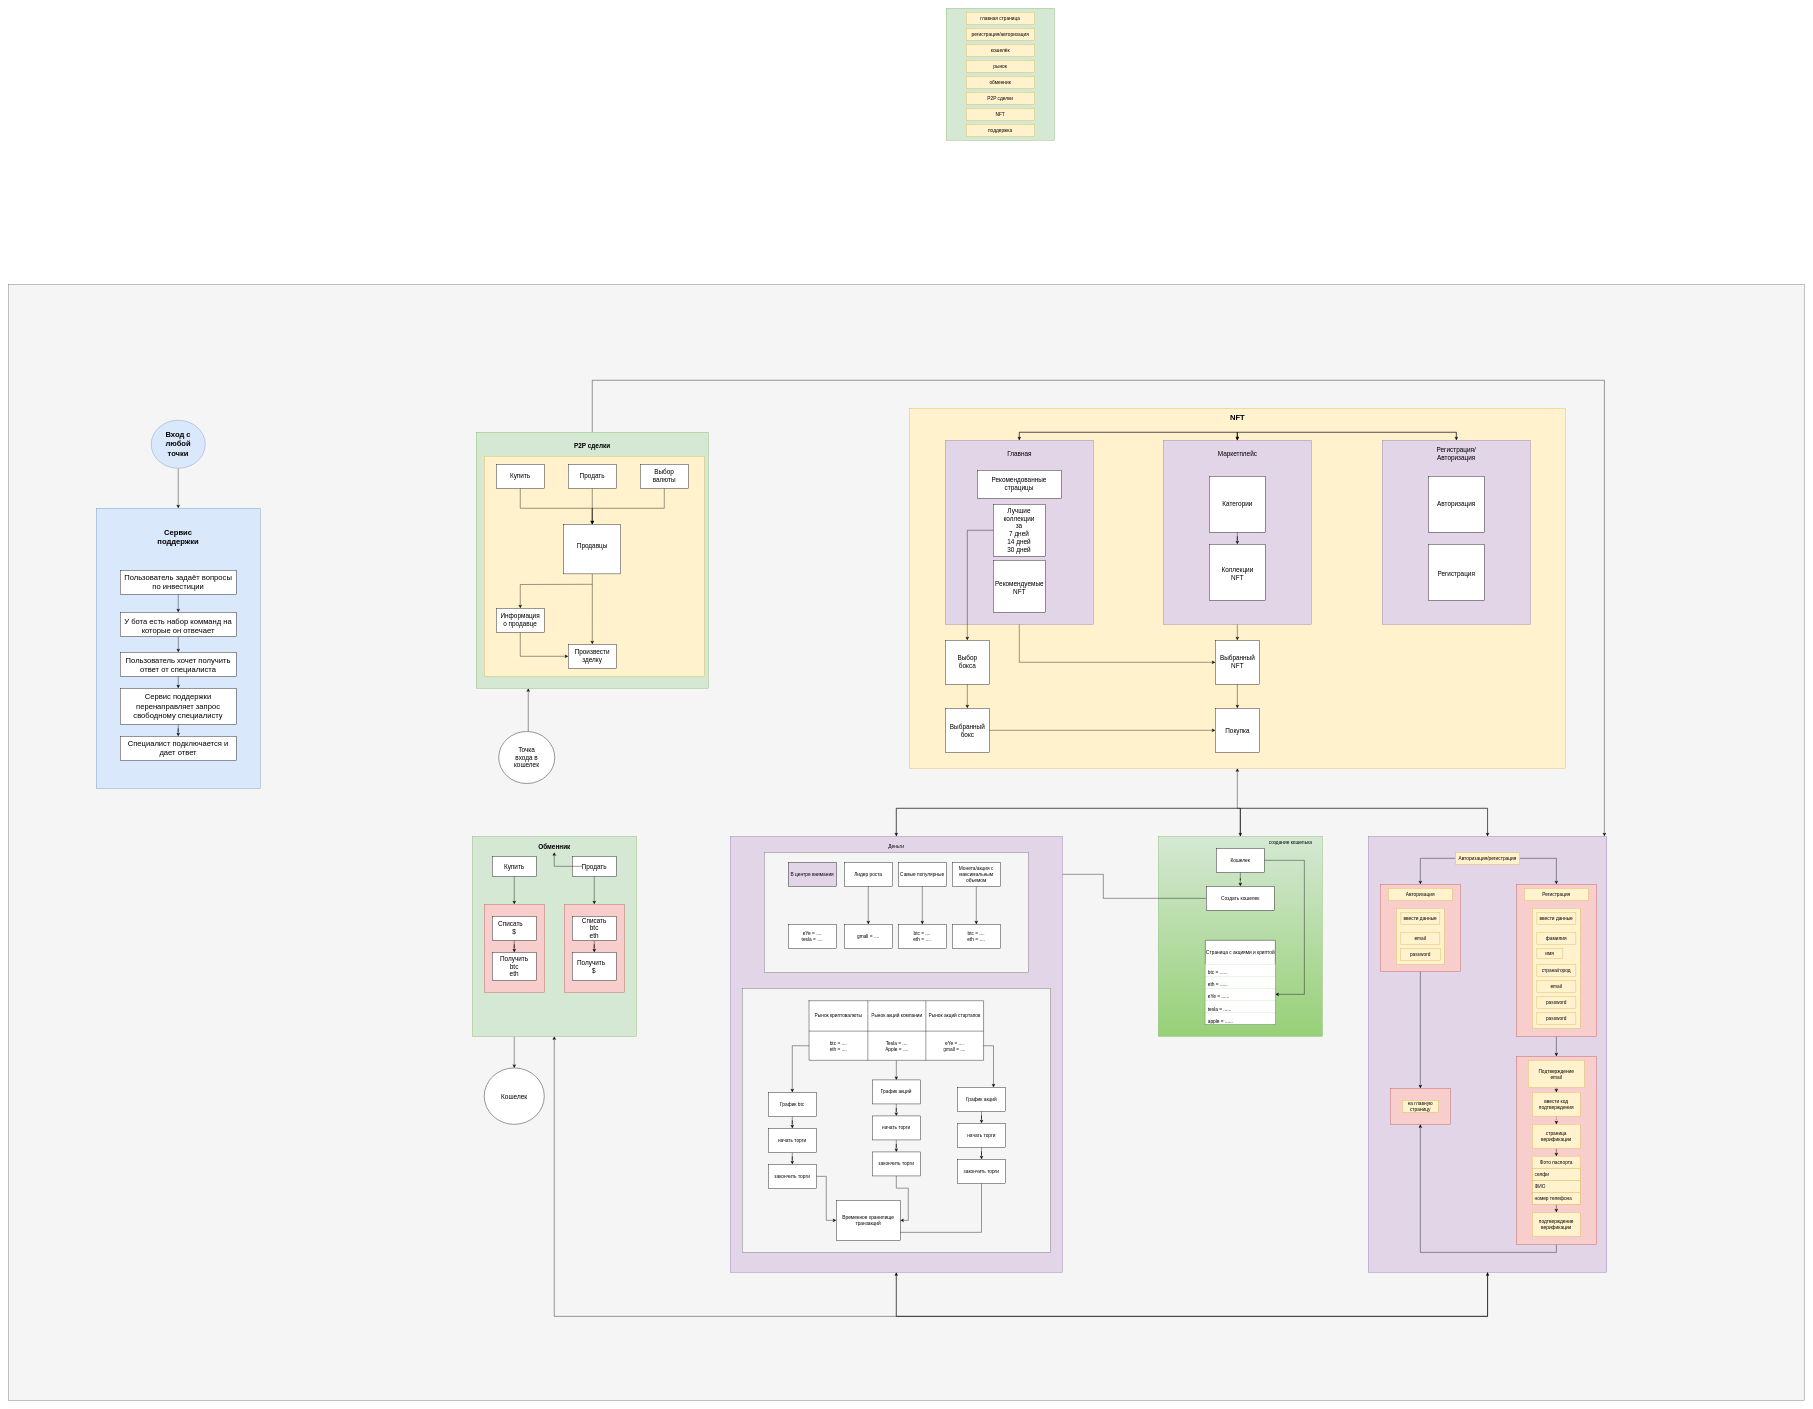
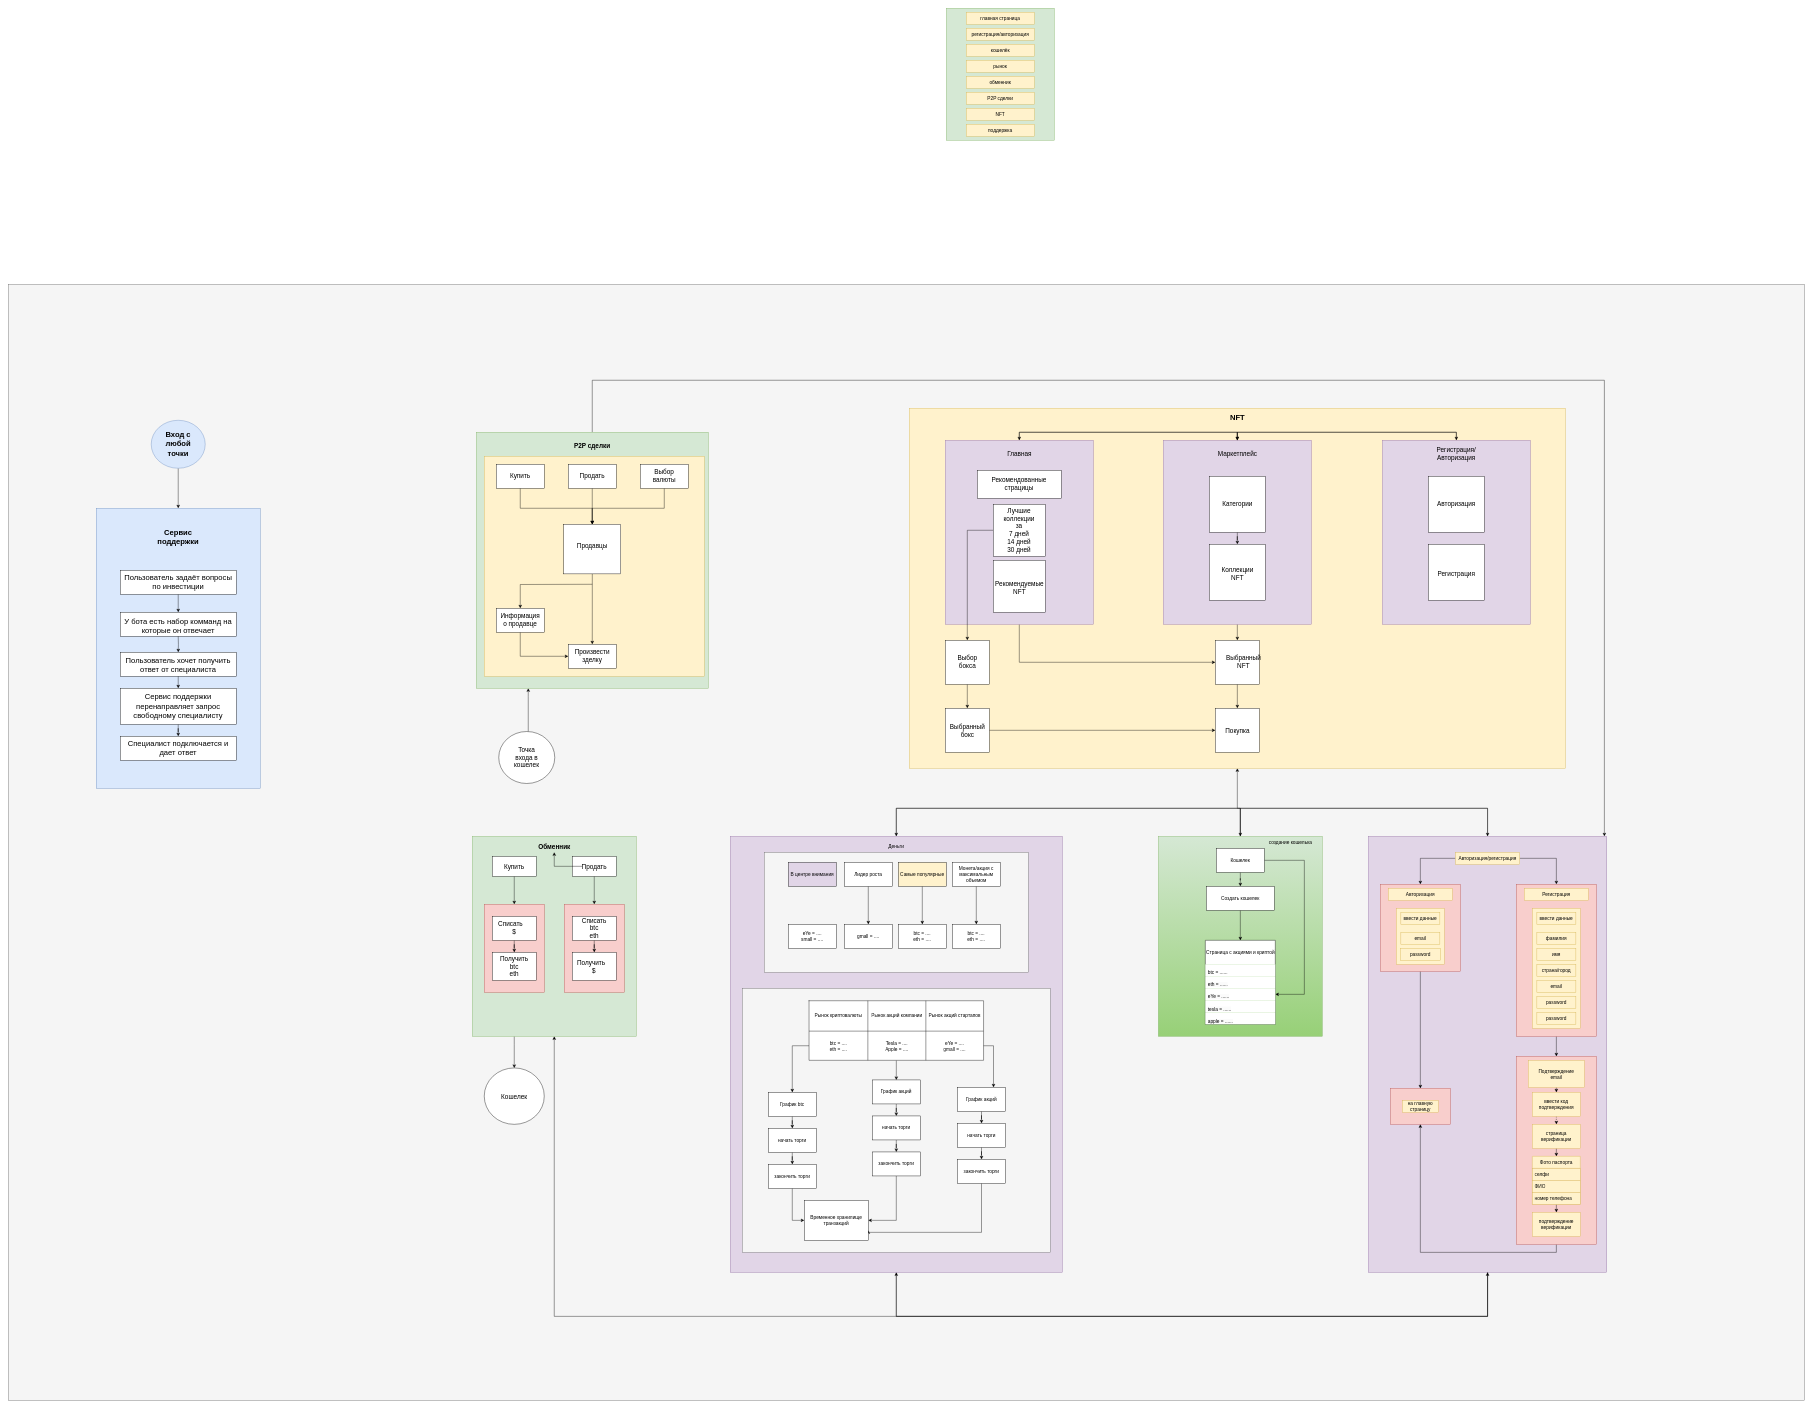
(1237, 662) -> (1243, 662)
(922, 874) -> (922, 874)
(1122, 898) -> (1240, 936)
(812, 936) -> (812, 936)
(1550, 953) -> (1556, 954)
(868, 1220) -> (836, 1220)
